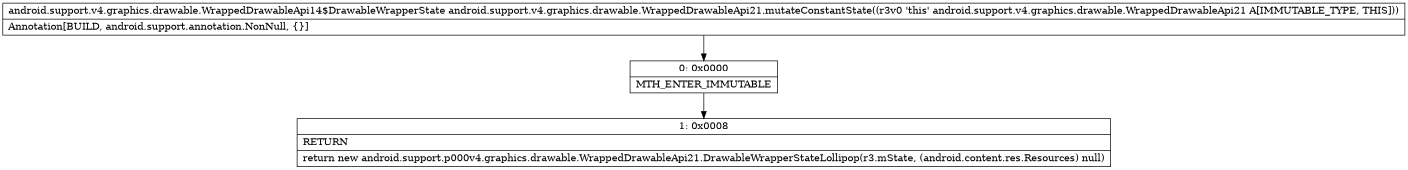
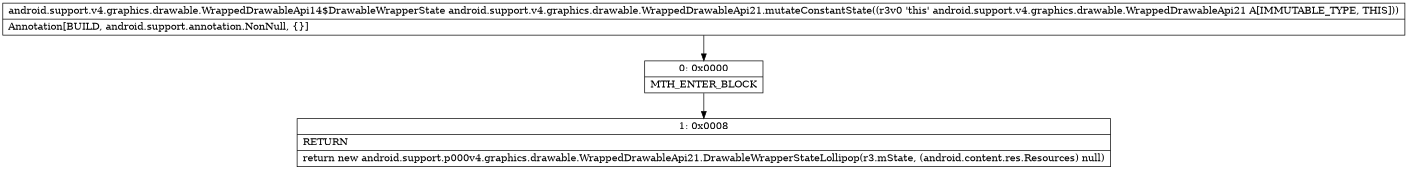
(704, 85) -> (704, 85)
